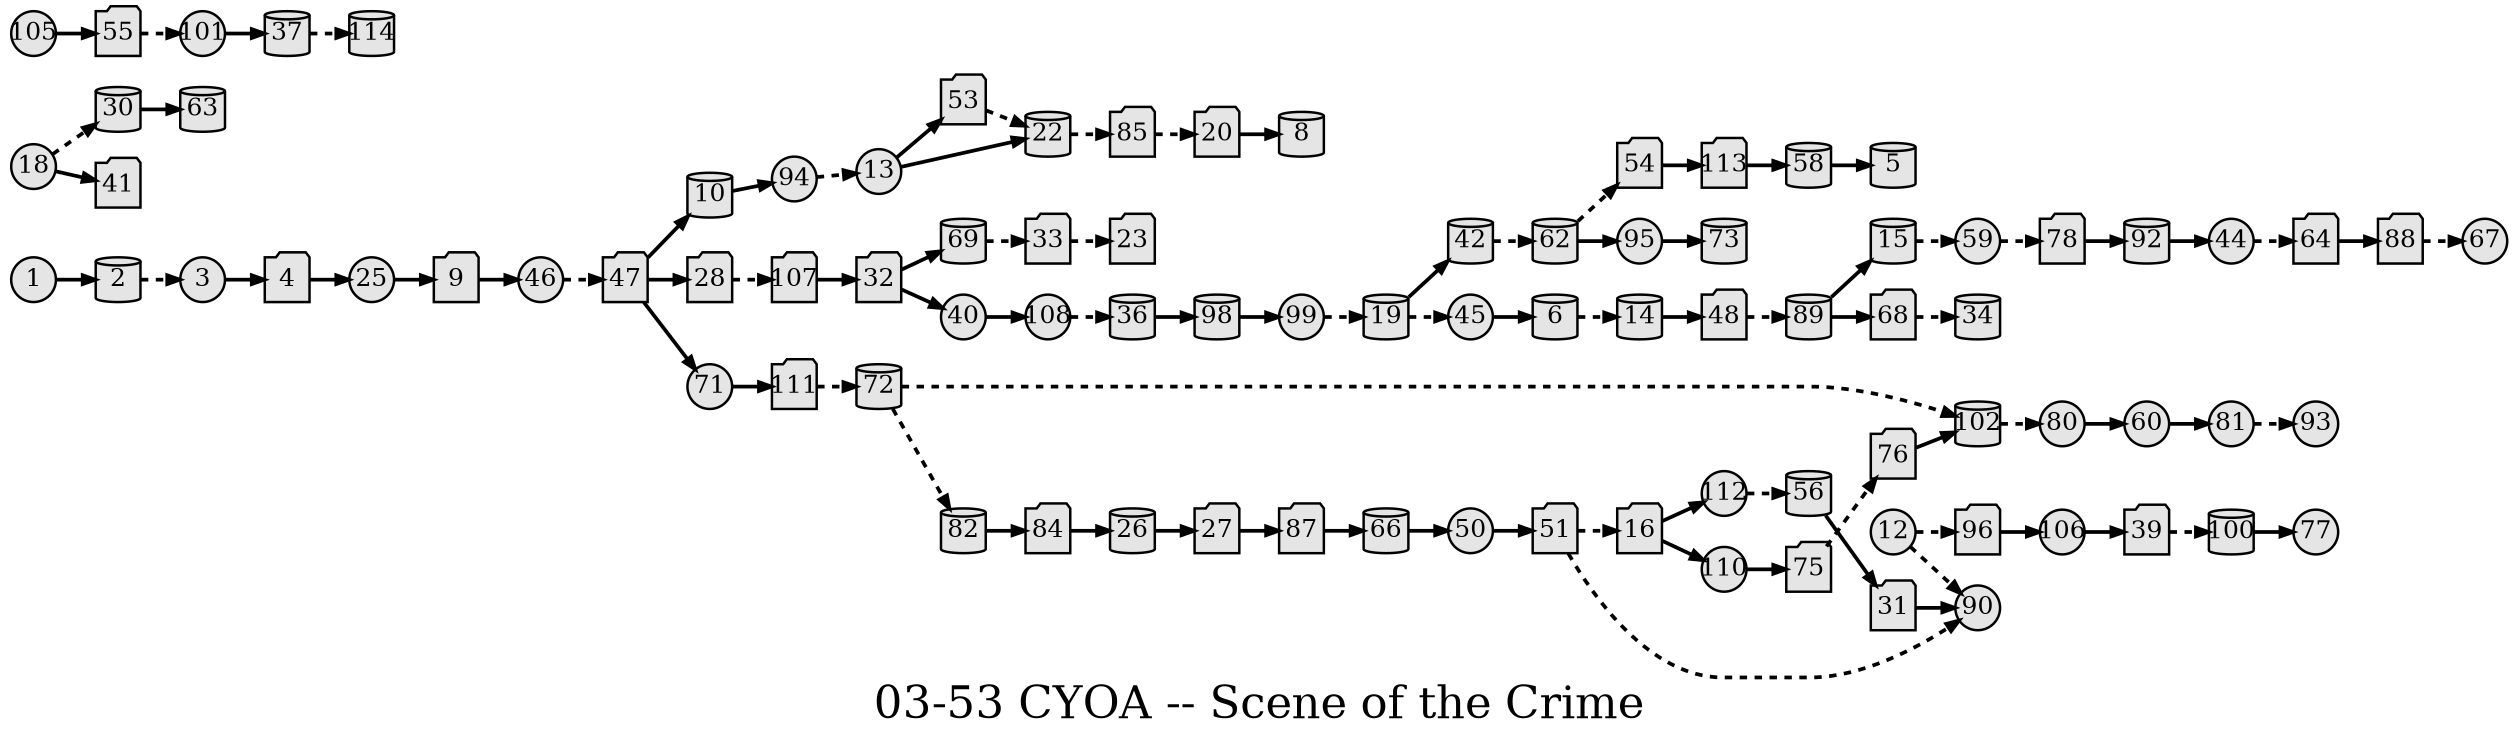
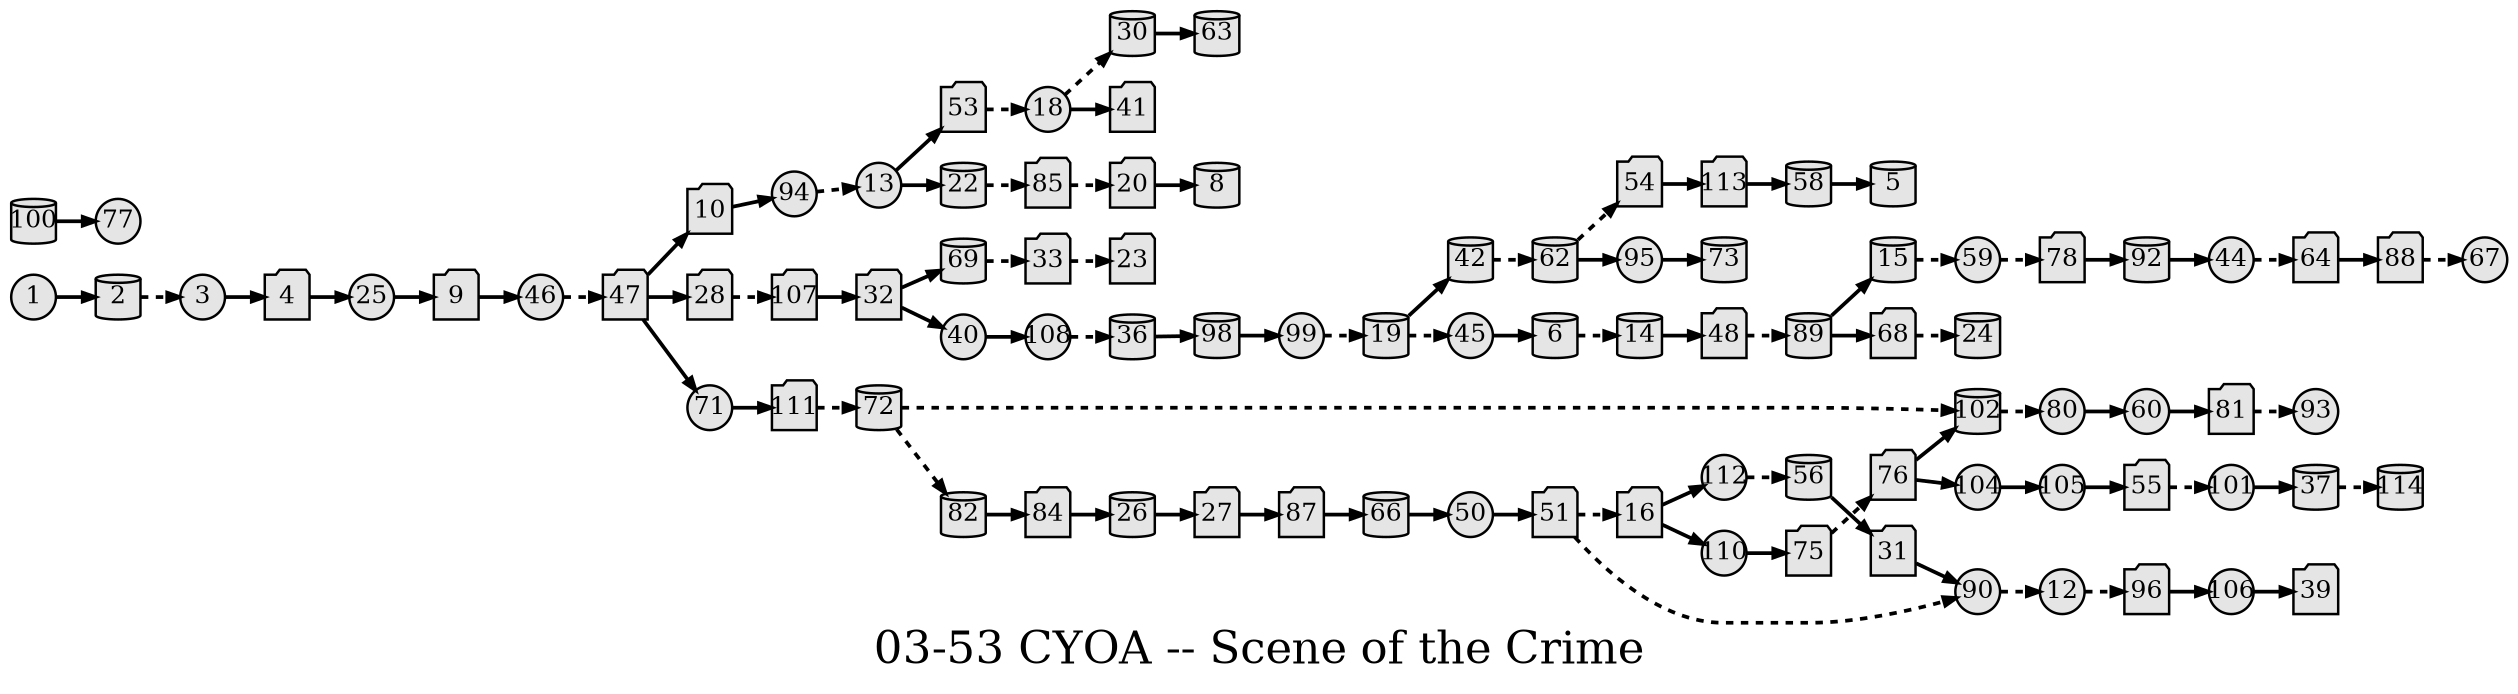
(1000, 116) -> (999, 109)
(710, 195) -> (710, 211)
(1978, 317) -> (1978, 336)
(2231, 424) -> (2231, 411)
none -> (1978, 487)
(2183, 532) -> none
(1931, 566) -> (2014, 592)
